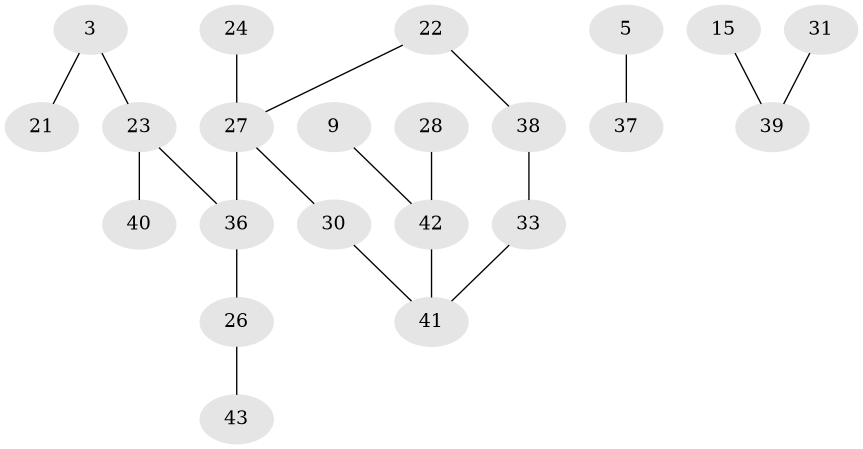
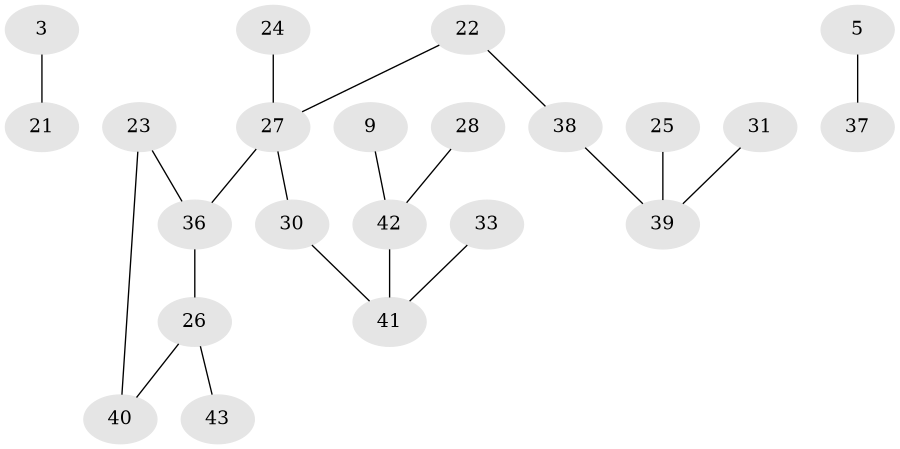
(724, 30) -> (663, 127)
(115, 79) -> none
(529, 176) -> (614, 176)
none -> (158, 371)
